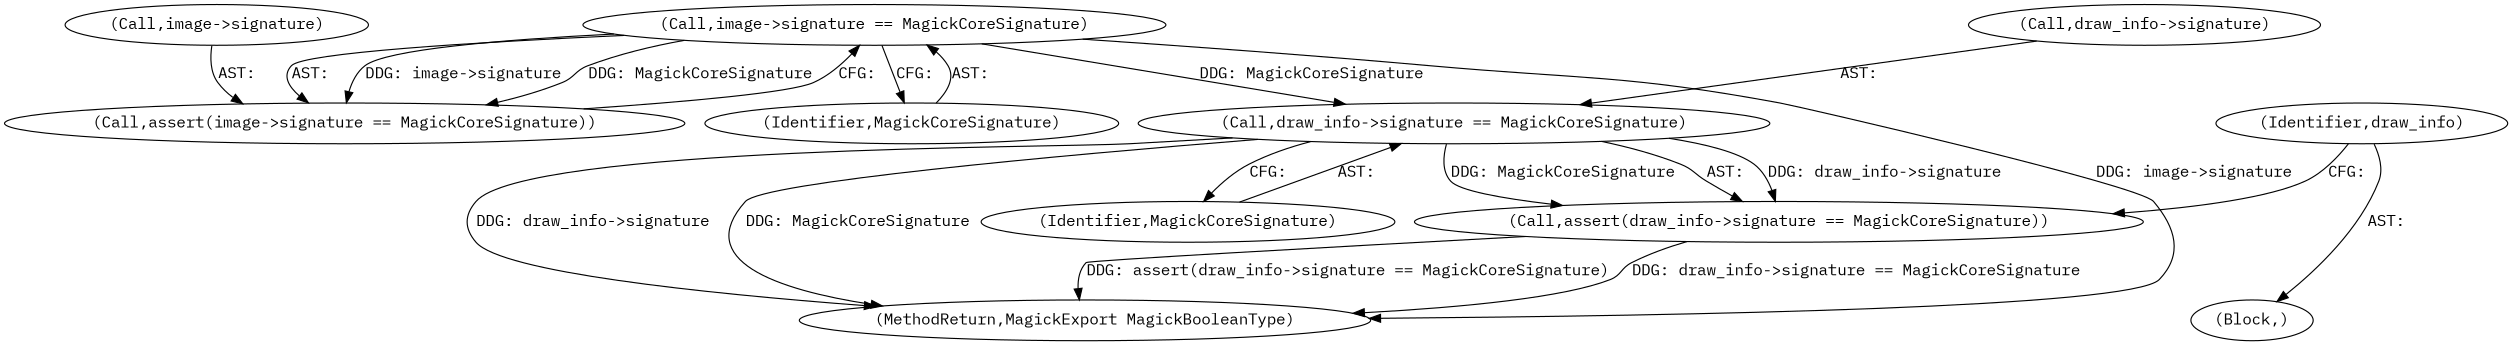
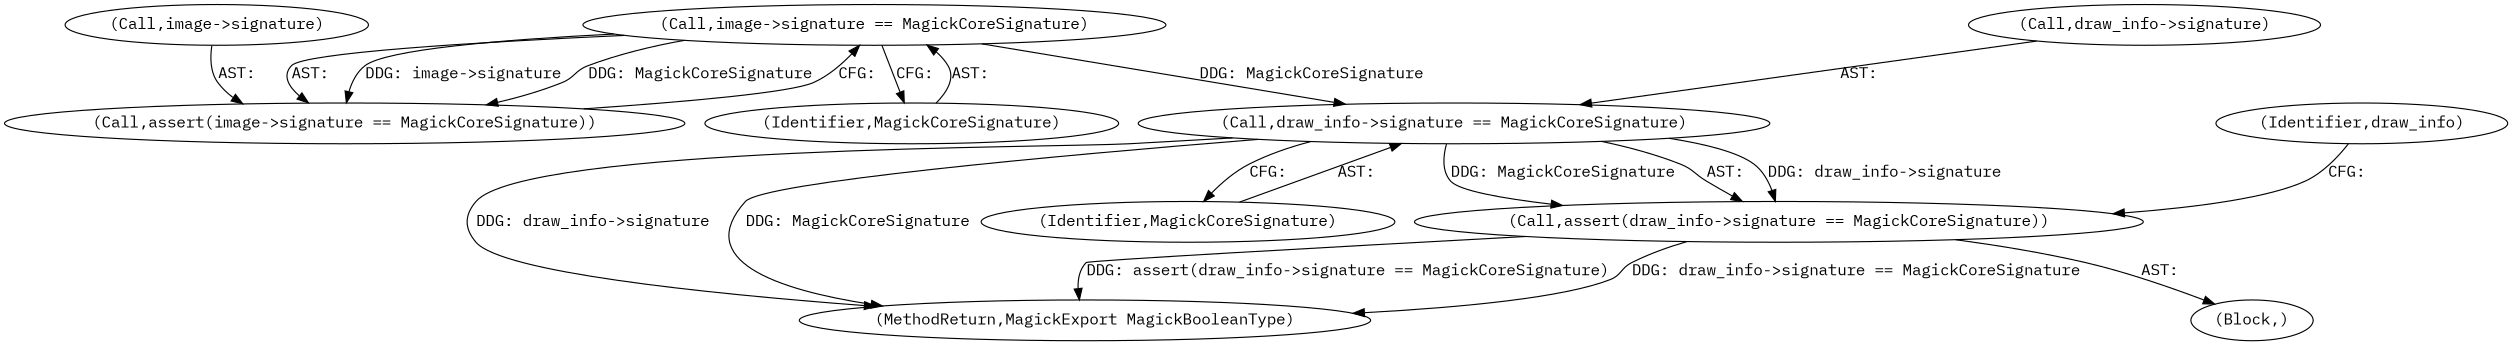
(2050, 168) -> none
(2351, 229) -> (2082, 262)
